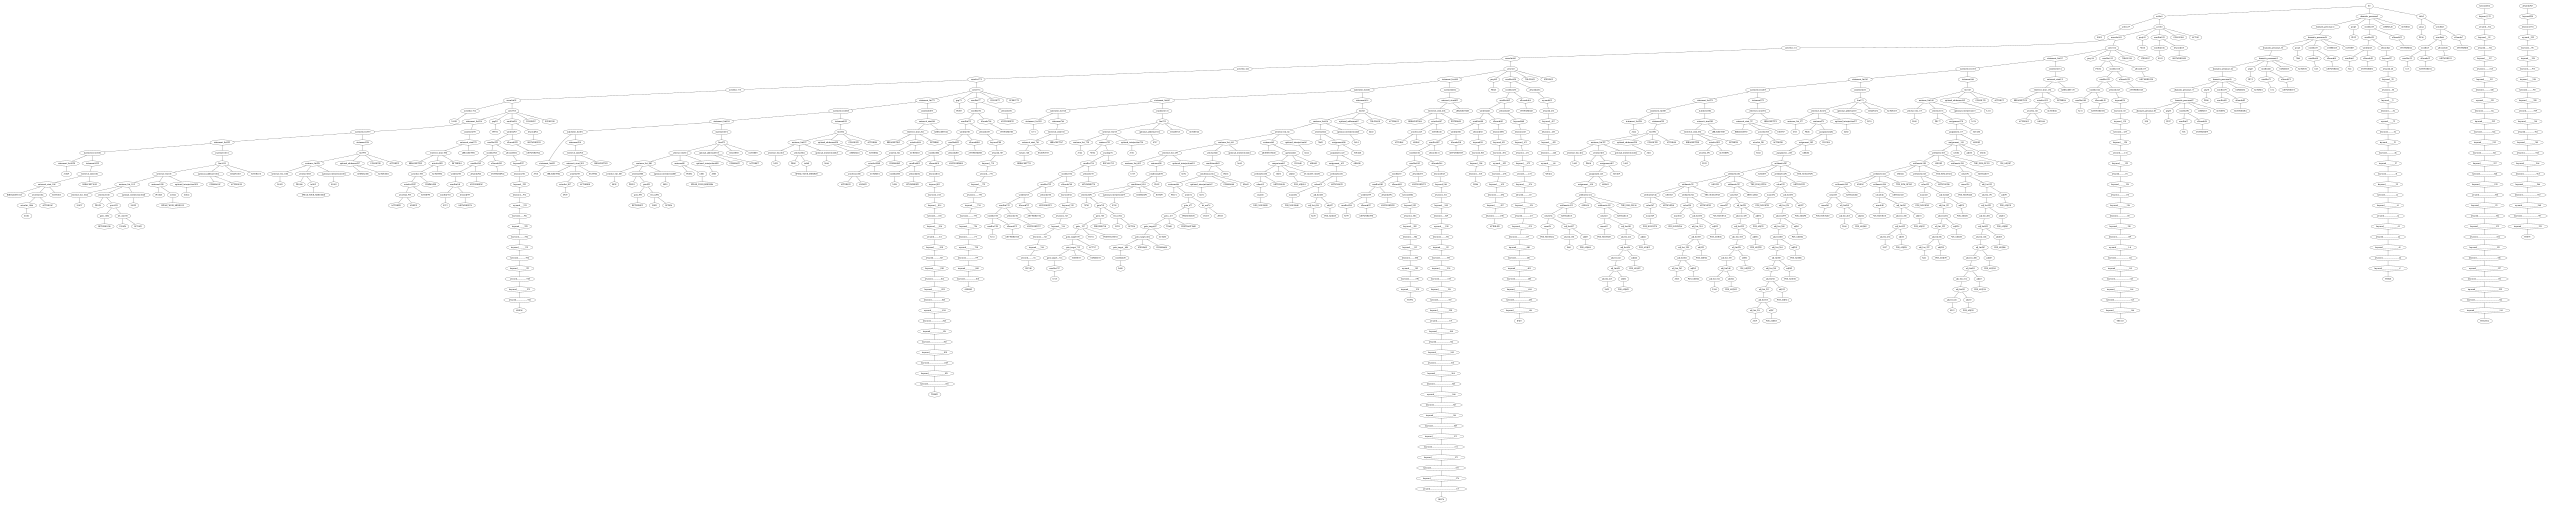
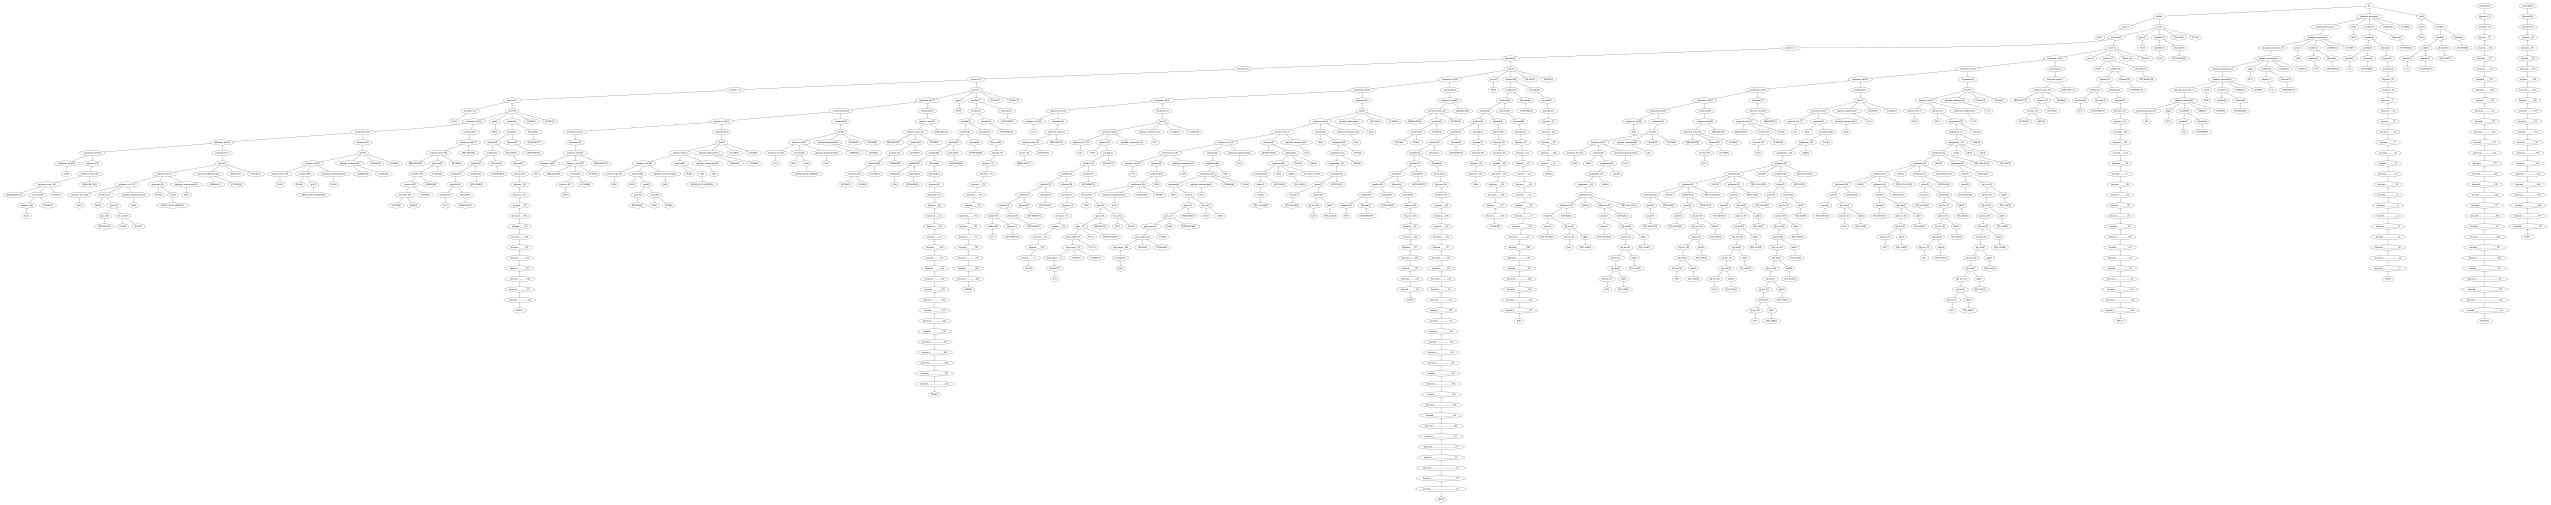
(559, 146) -> (561, 158)
(1132, 153) -> none
